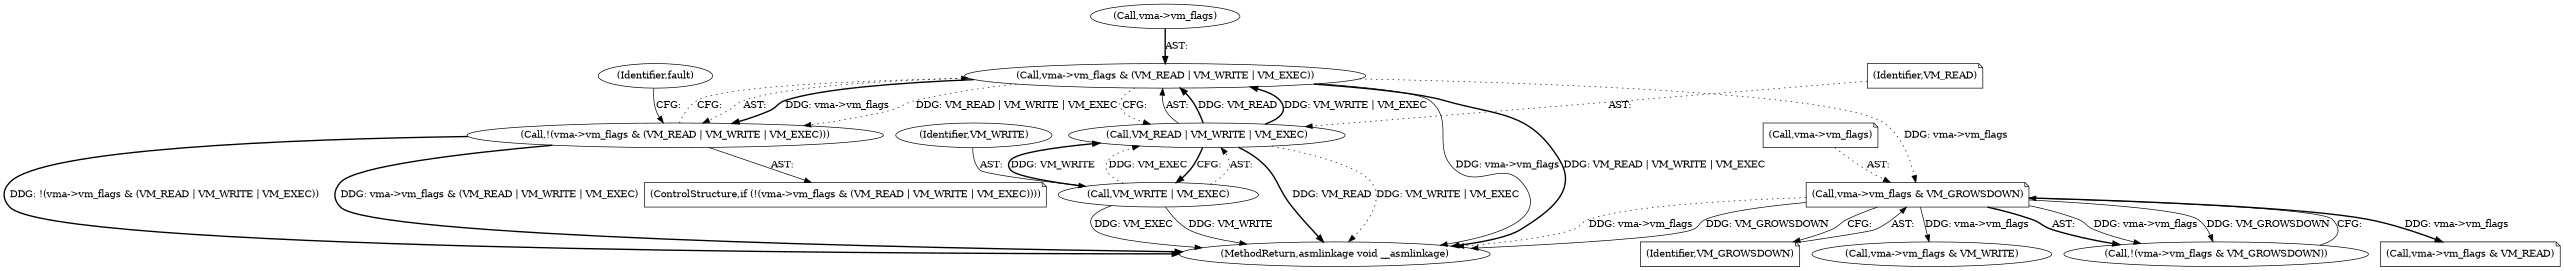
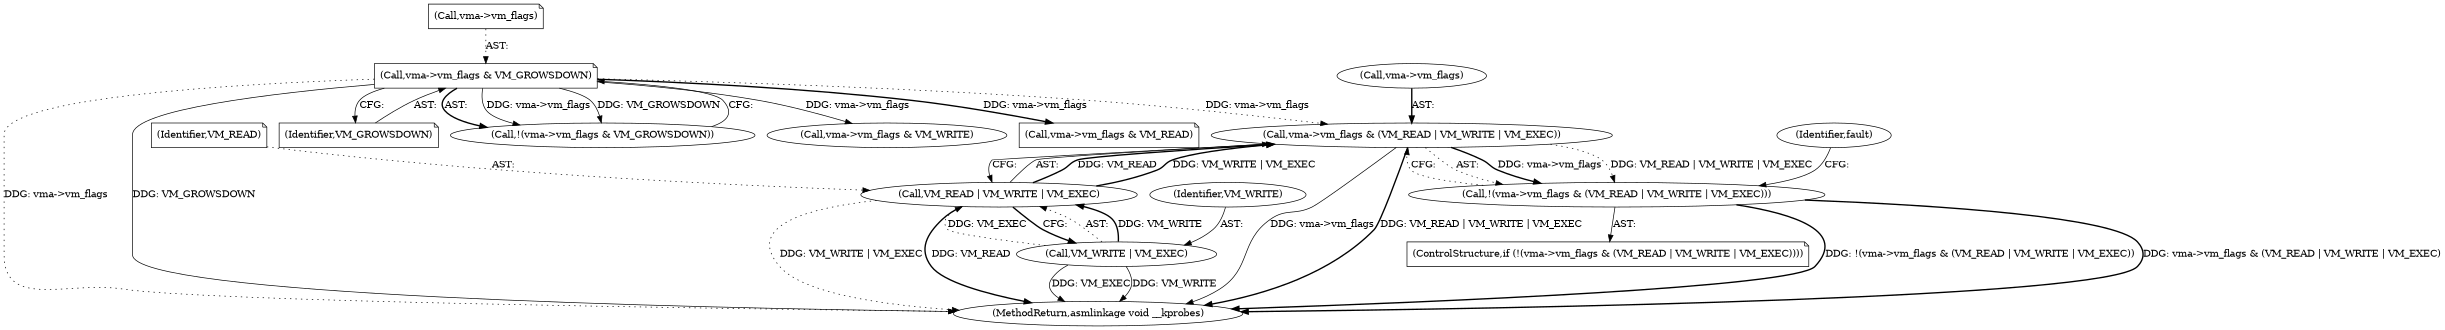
(1654, 90) -> (960, 92)
(1121, 108) -> (1122, 152)
(1335, 254) -> (1098, 314)
